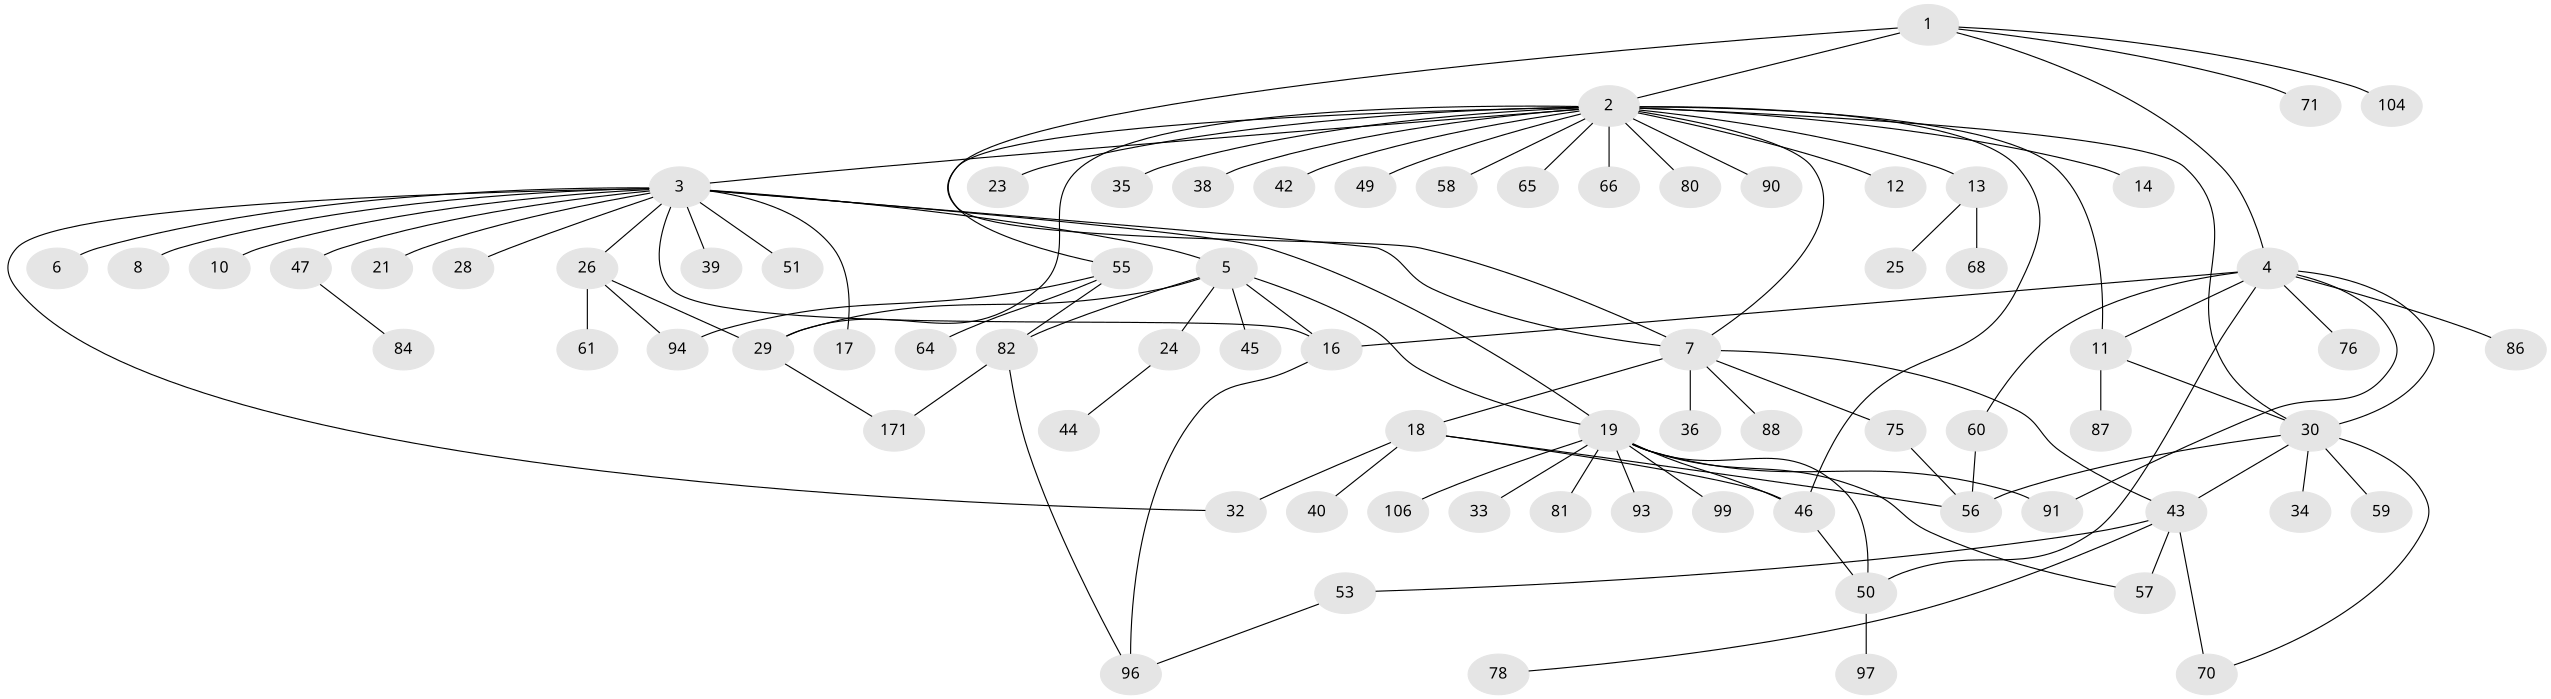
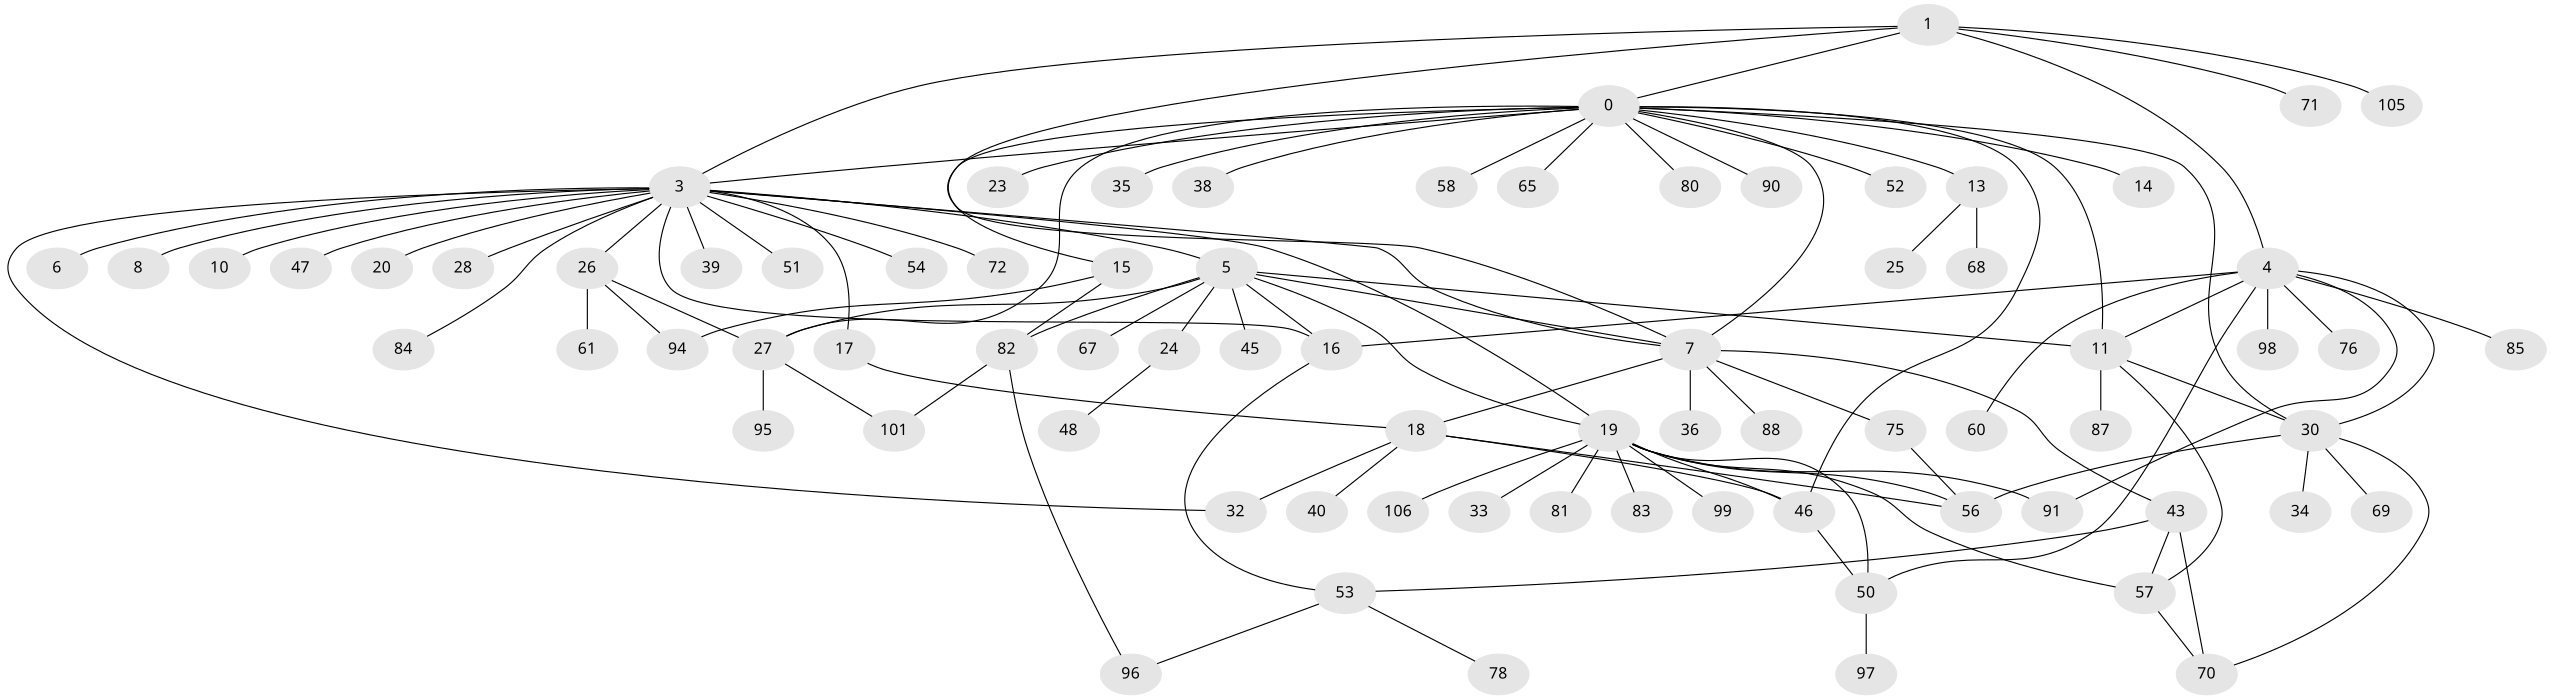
none -> (1290, 47)
(1609, 106) -> (1609, 106)
(2392, 106) -> (2392, 106)
(1284, 187) -> none
(1366, 187) -> none
(1609, 187) -> none
(1896, 187) -> (1896, 187)
(382, 268) -> (382, 268)
none -> (917, 268)
none -> (998, 268)
(1122, 268) -> (1122, 268)
(352, 309) -> (534, 258)
none -> (1459, 309)
none -> (1664, 309)
(763, 350) -> (763, 350)
(926, 350) -> none
none -> (1088, 350)
none -> (2268, 350)
(2516, 350) -> (2516, 350)
none -> (1125, 405)
none -> (763, 431)
(894, 431) -> (894, 431)
(1069, 431) -> (1069, 431)
(1164, 469) -> (1187, 490)
none -> (2207, 469)
(2244, 471) -> none
(1974, 472) -> (1862, 479)
(1642, 512) -> (1642, 512)
(2382, 512) -> (2382, 512)
(1848, 627) -> (1422, 634)
none -> (2176, 634)
